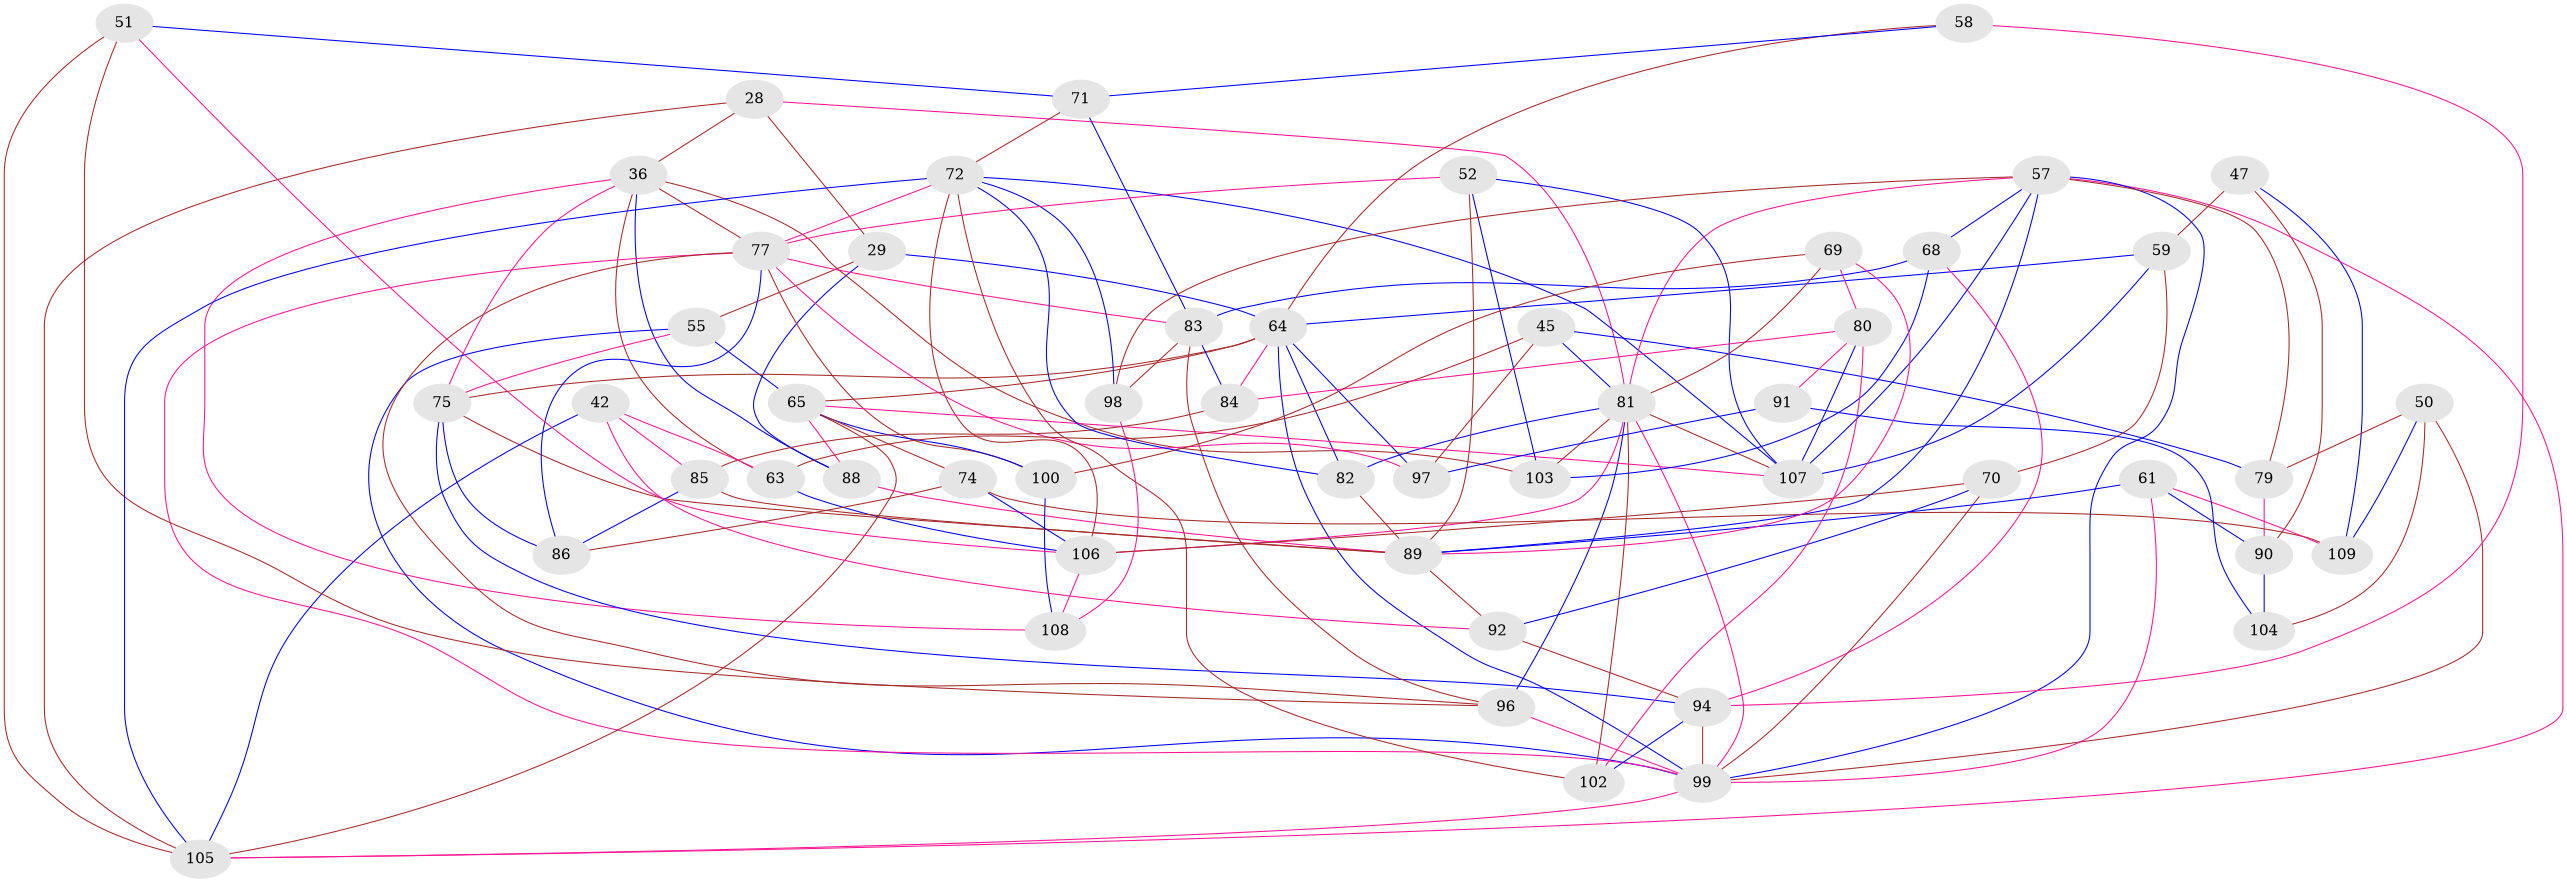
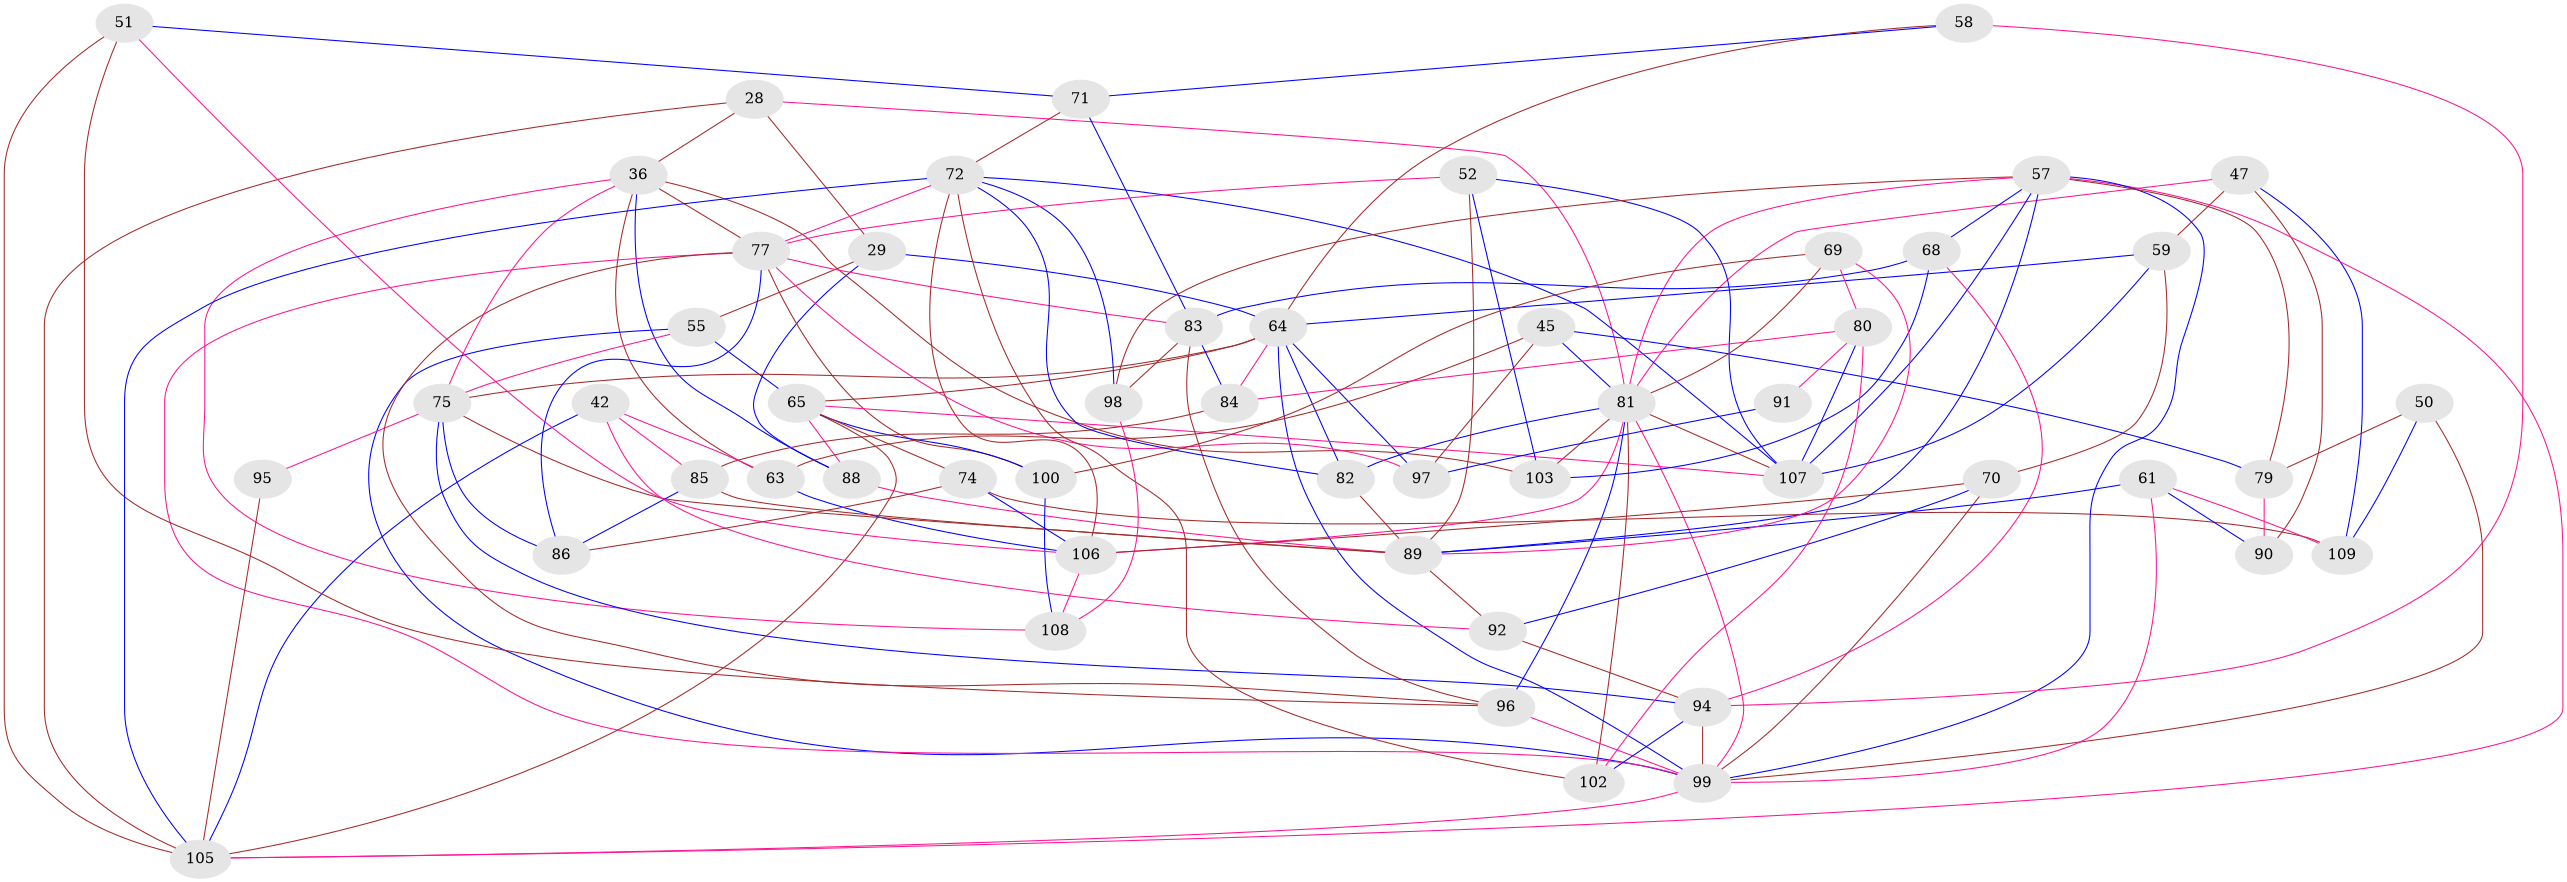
none -> (1893, 218)
none -> (263, 479)
(2264, 631) -> none
